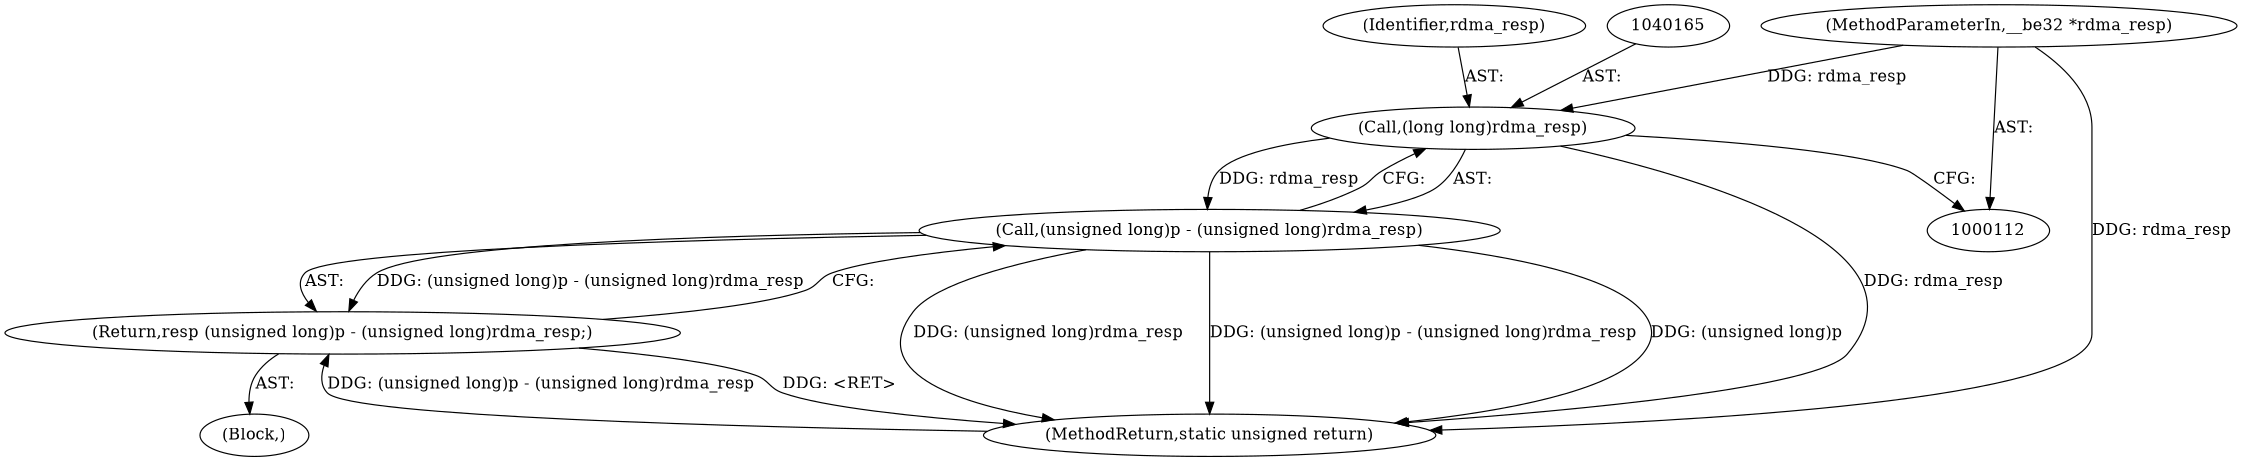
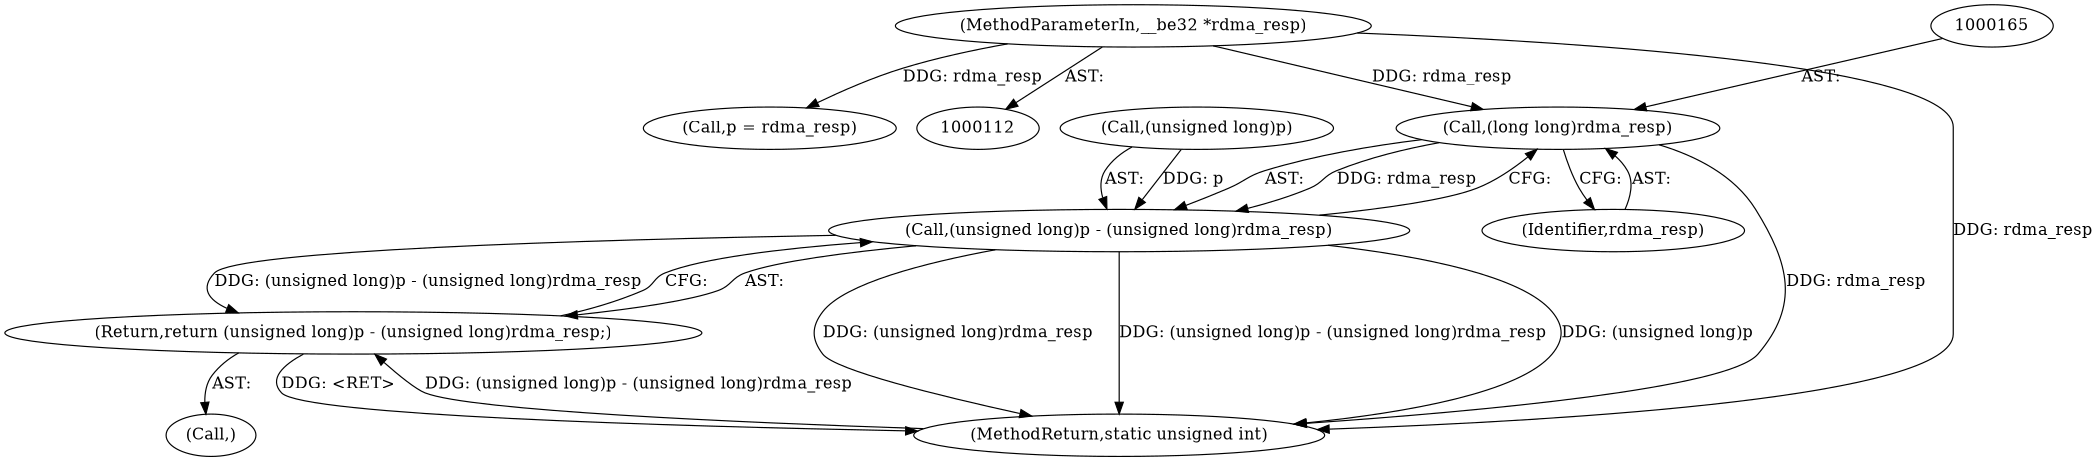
(1668, 26) -> (1992, 26)
none -> (770, 128)
none -> (1197, 128)
(1796, 149) -> (1573, 176)
(343, 333) -> (353, 333)
(254, 435) -> (211, 435)
(1210, 435) -> (1119, 435)
